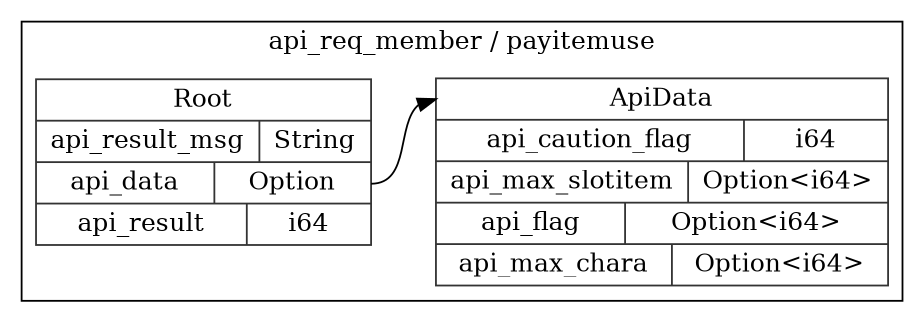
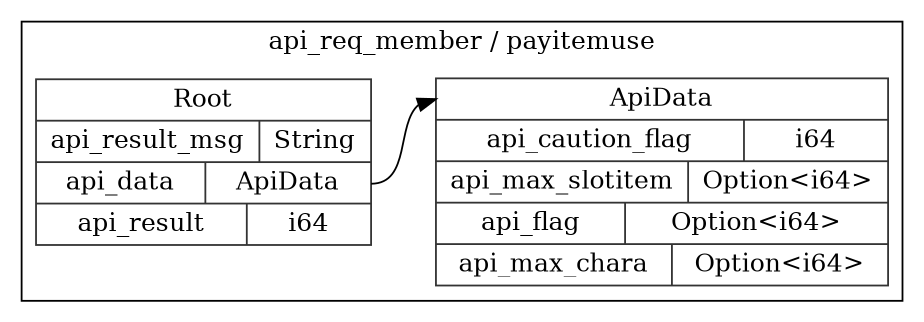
(293, 182) -> (288, 182)
